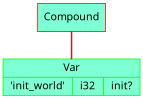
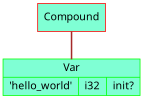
(38, 86) -> (41, 86)
